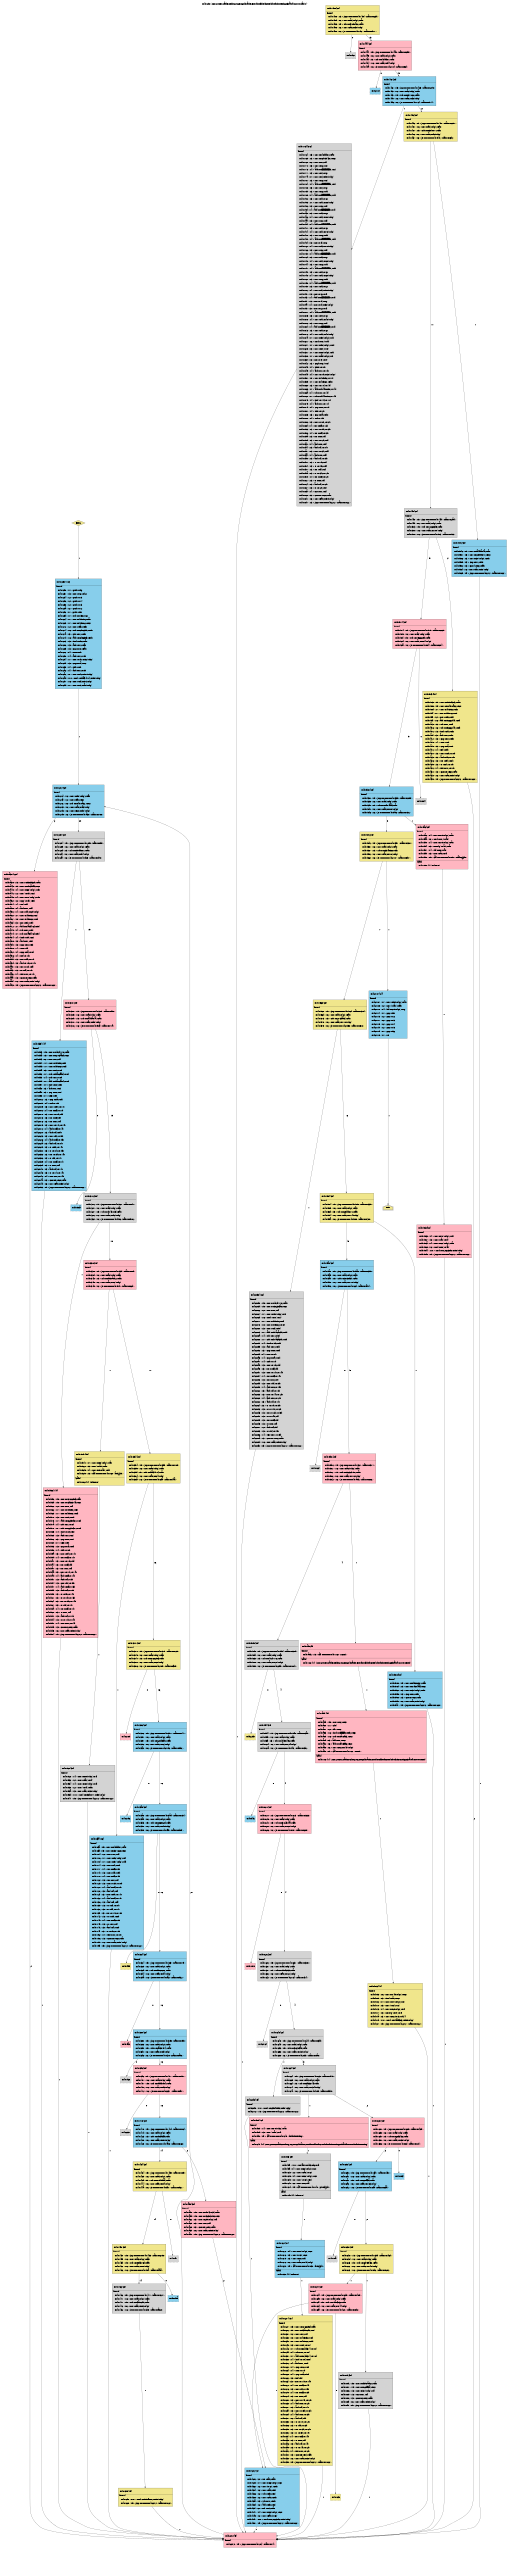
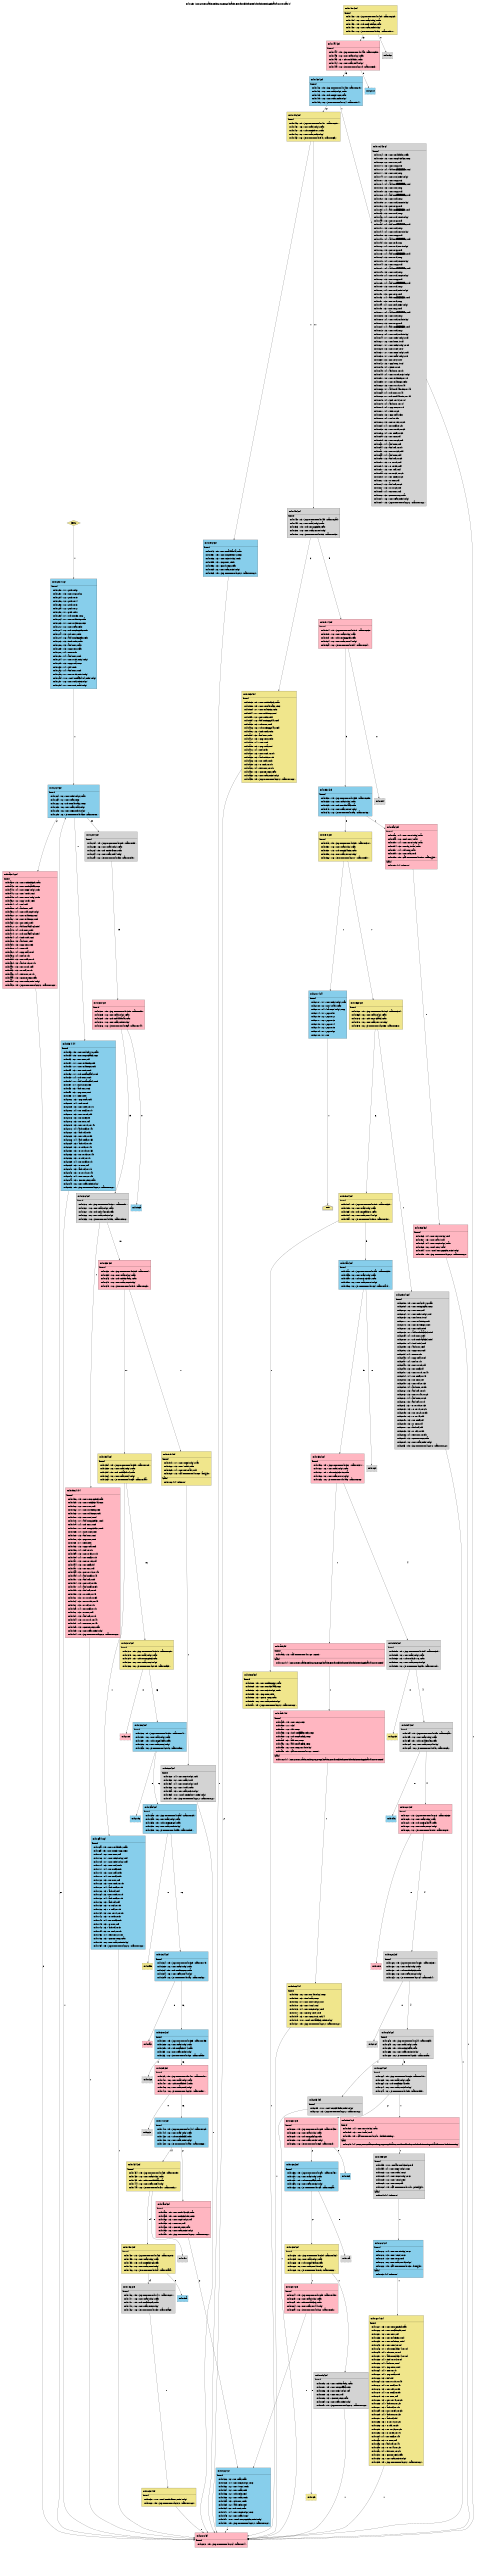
(66, 950) -> (80, 929)
(415, 1690) -> (270, 1690)
